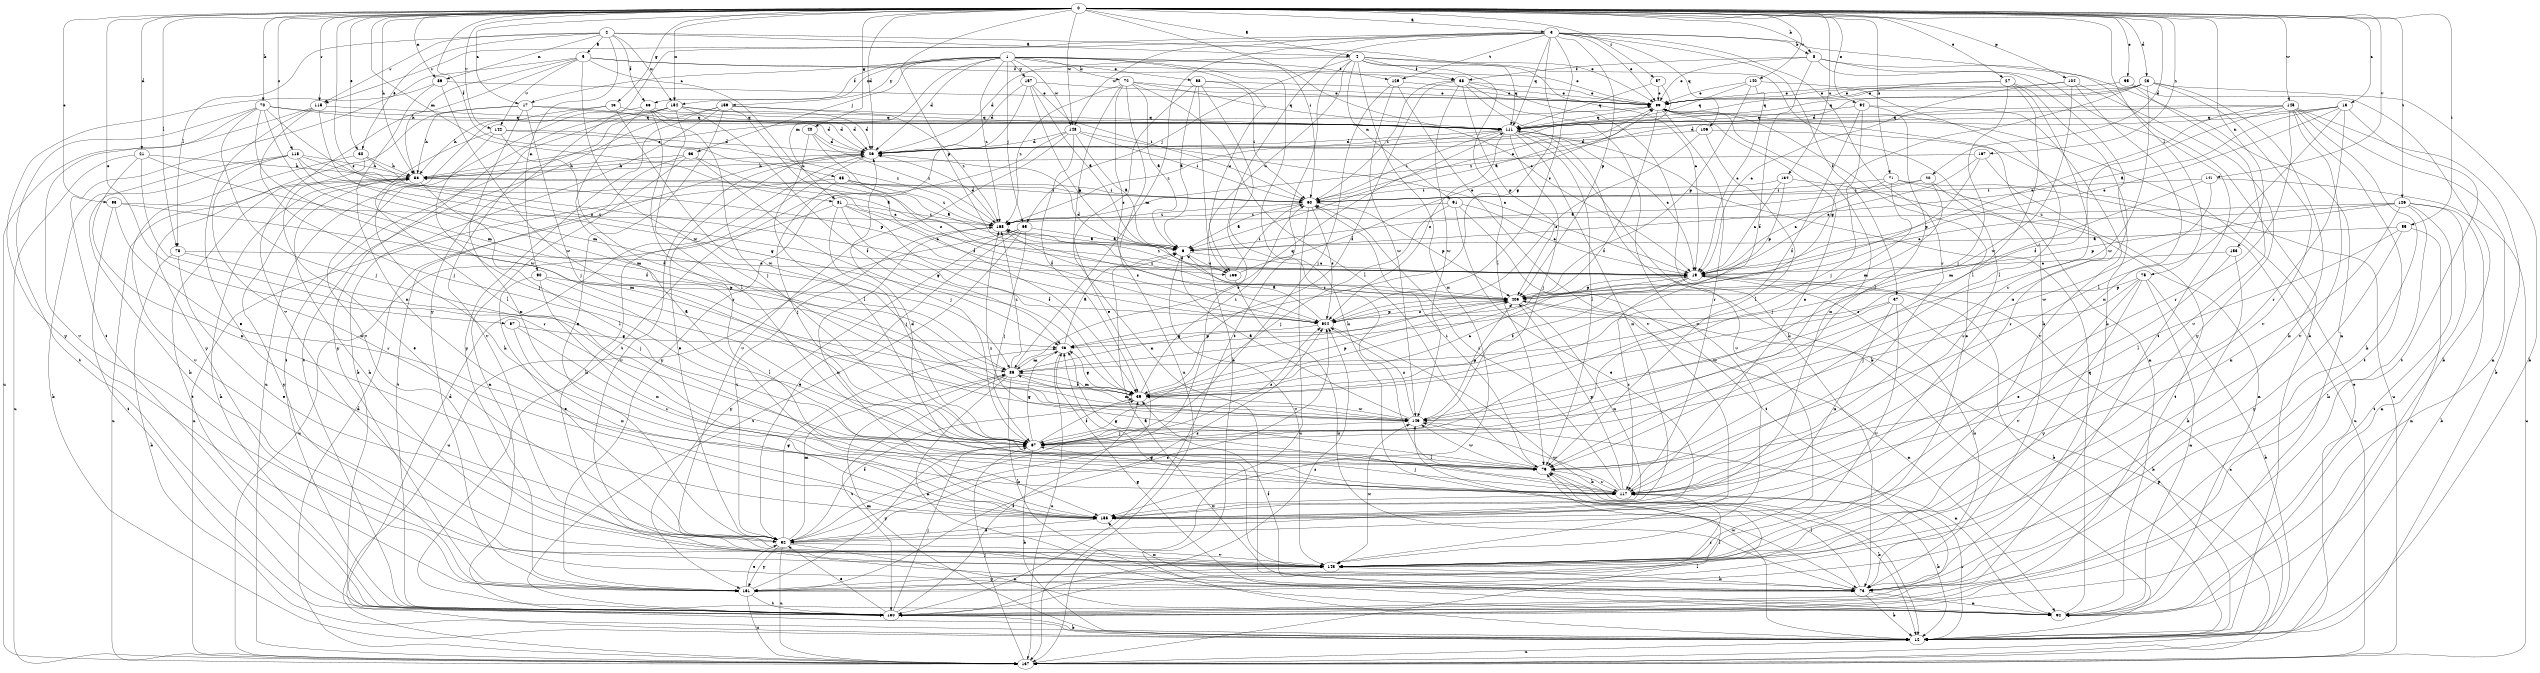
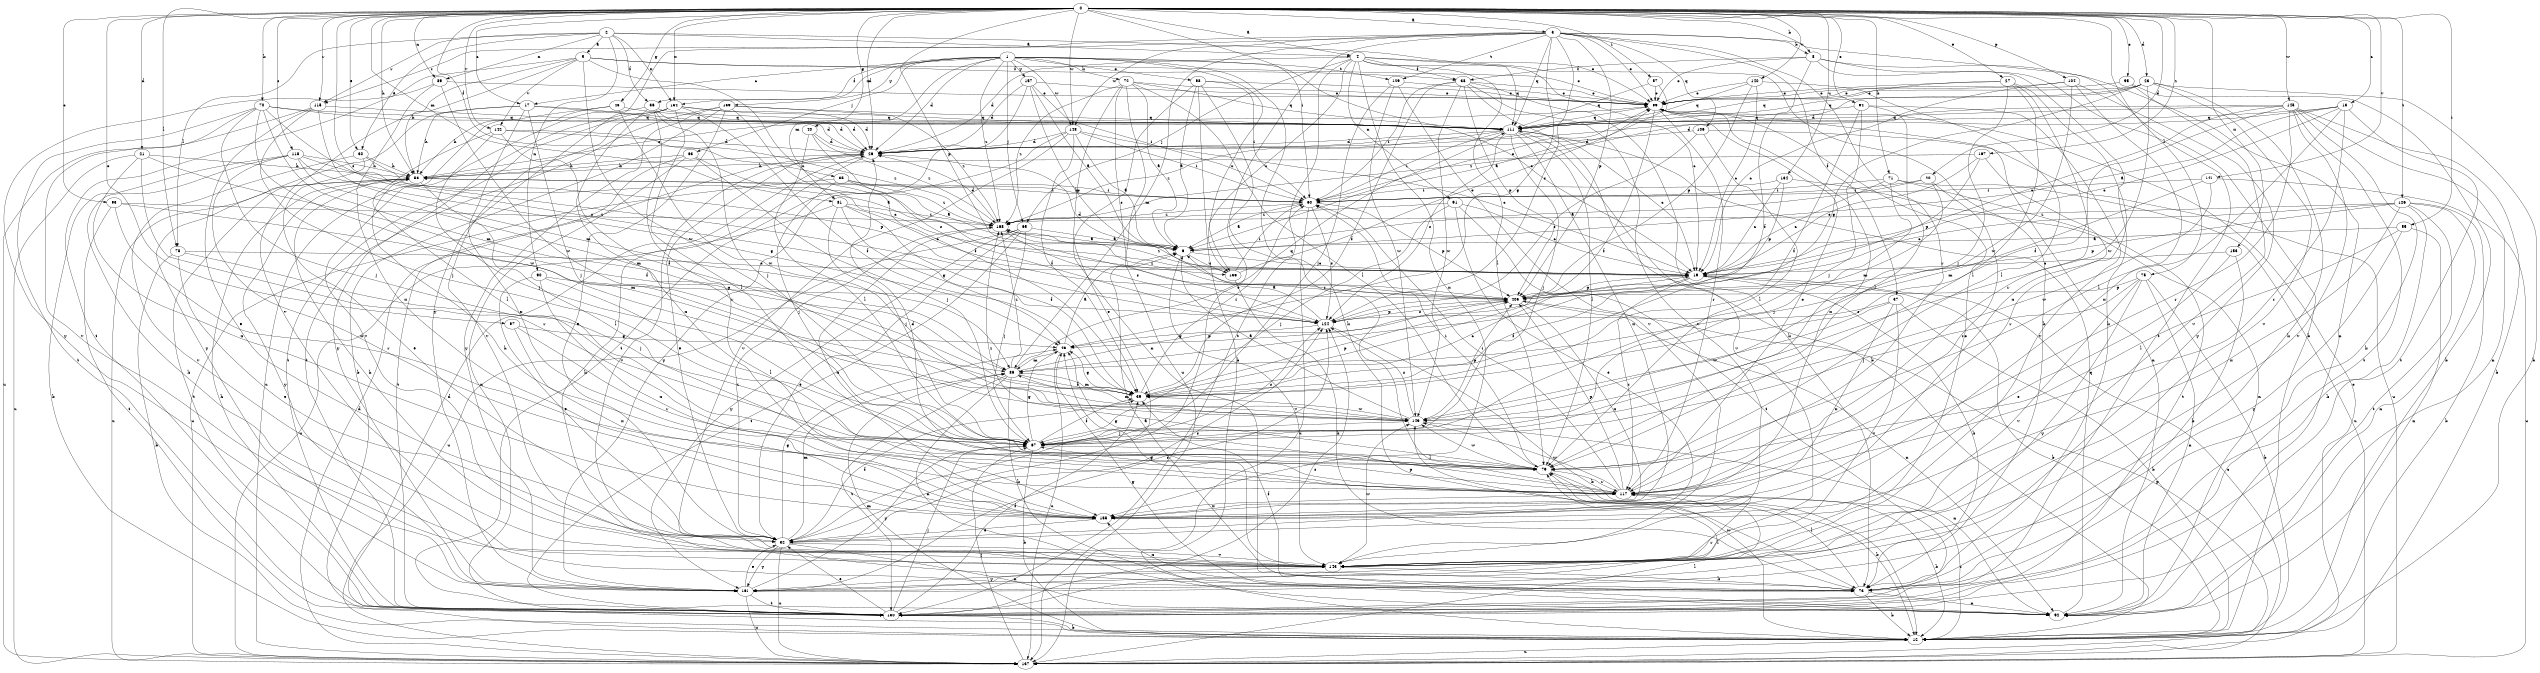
(687, 312) -> (686, 312)
(1325, 324) -> (1325, 324)
(1416, 470) -> (1411, 470)
